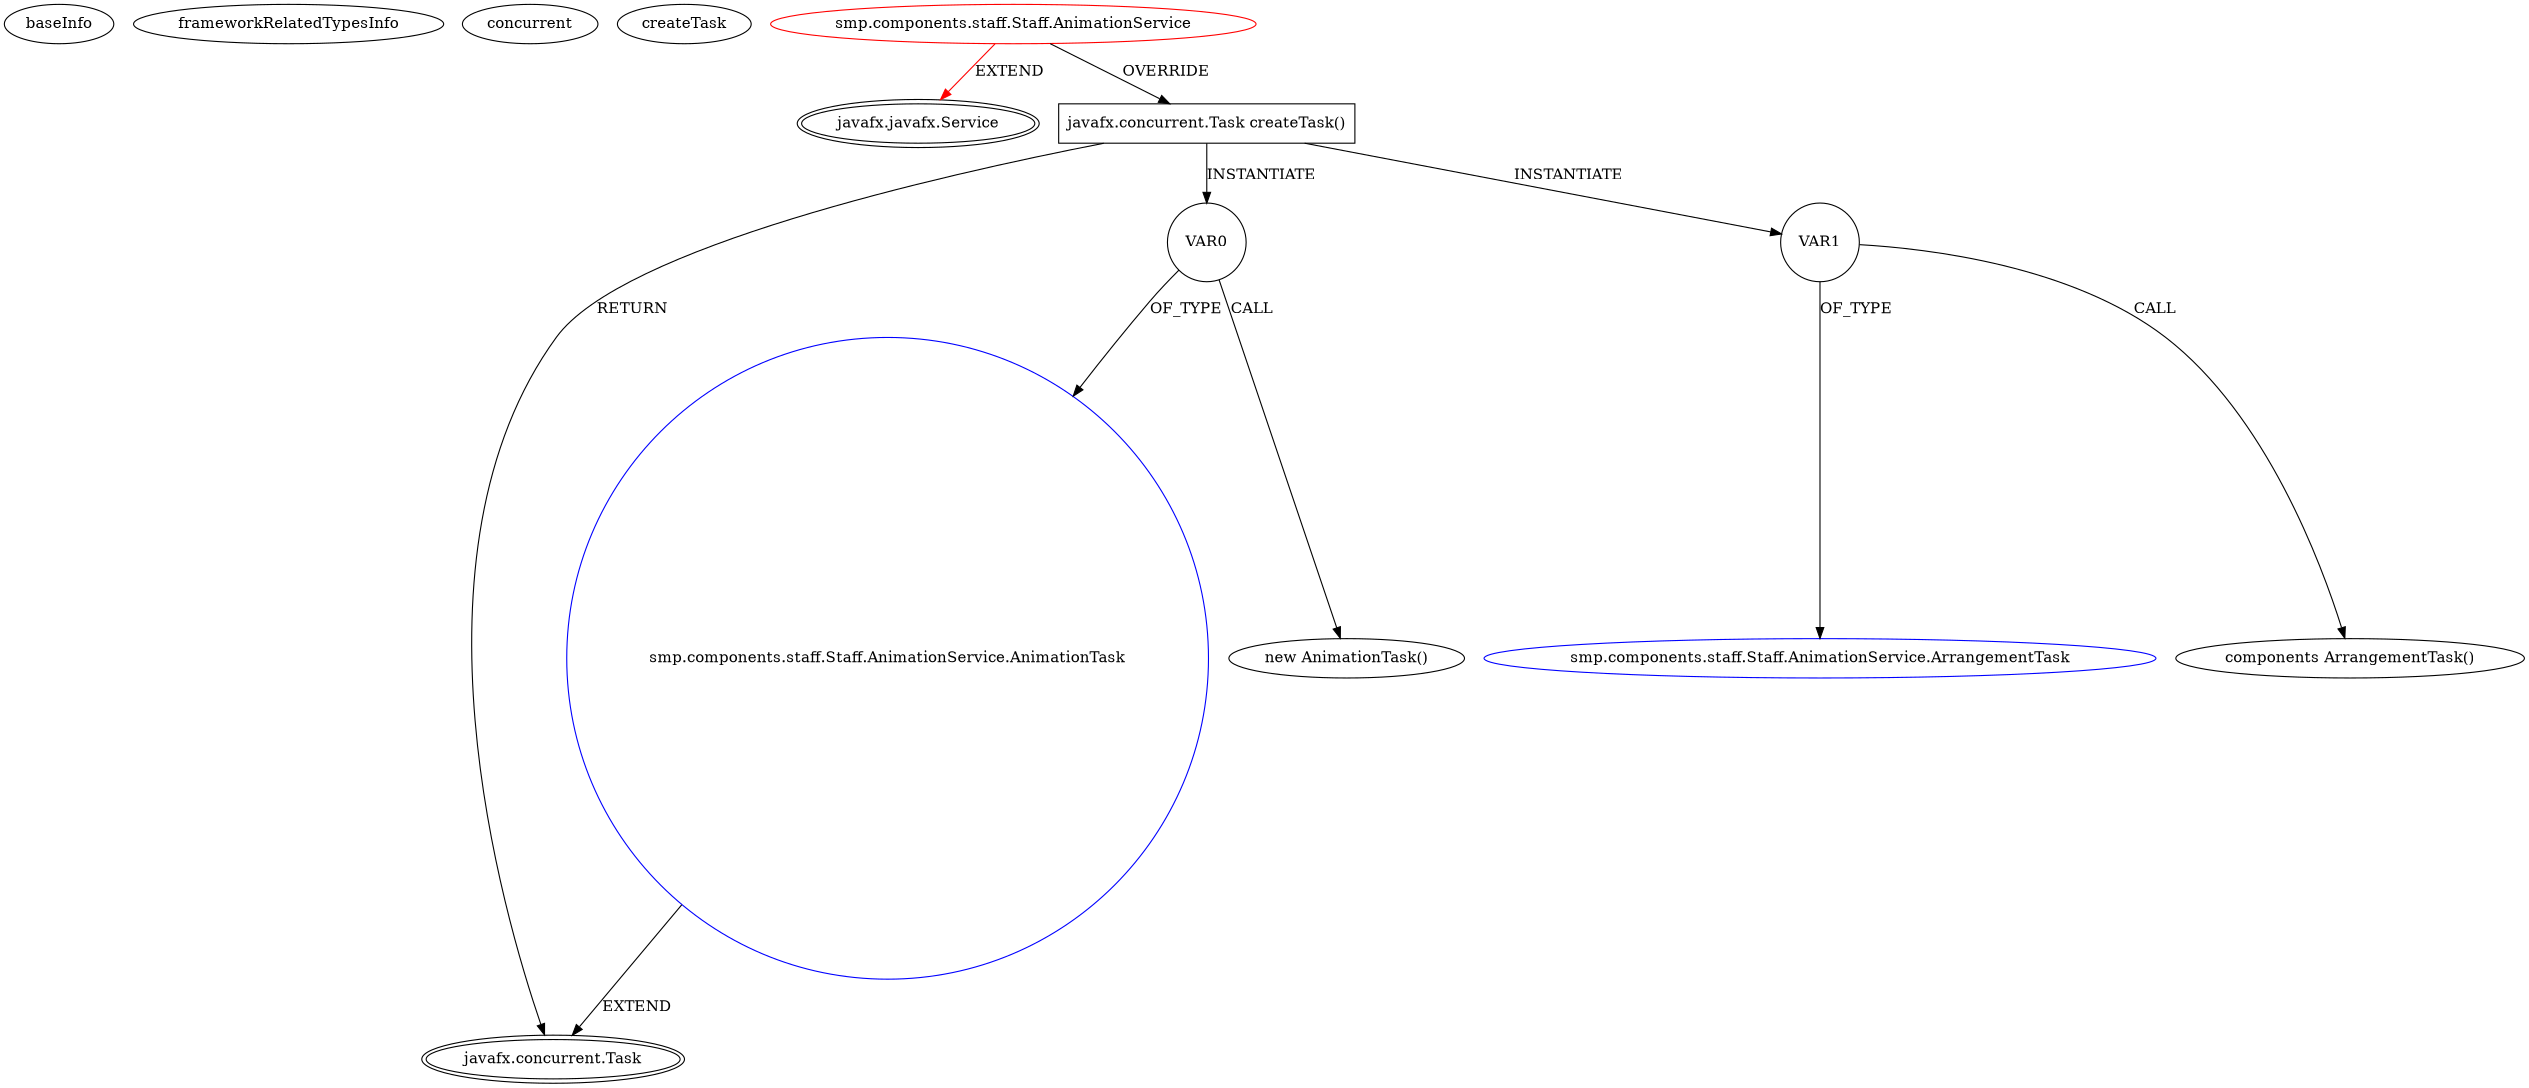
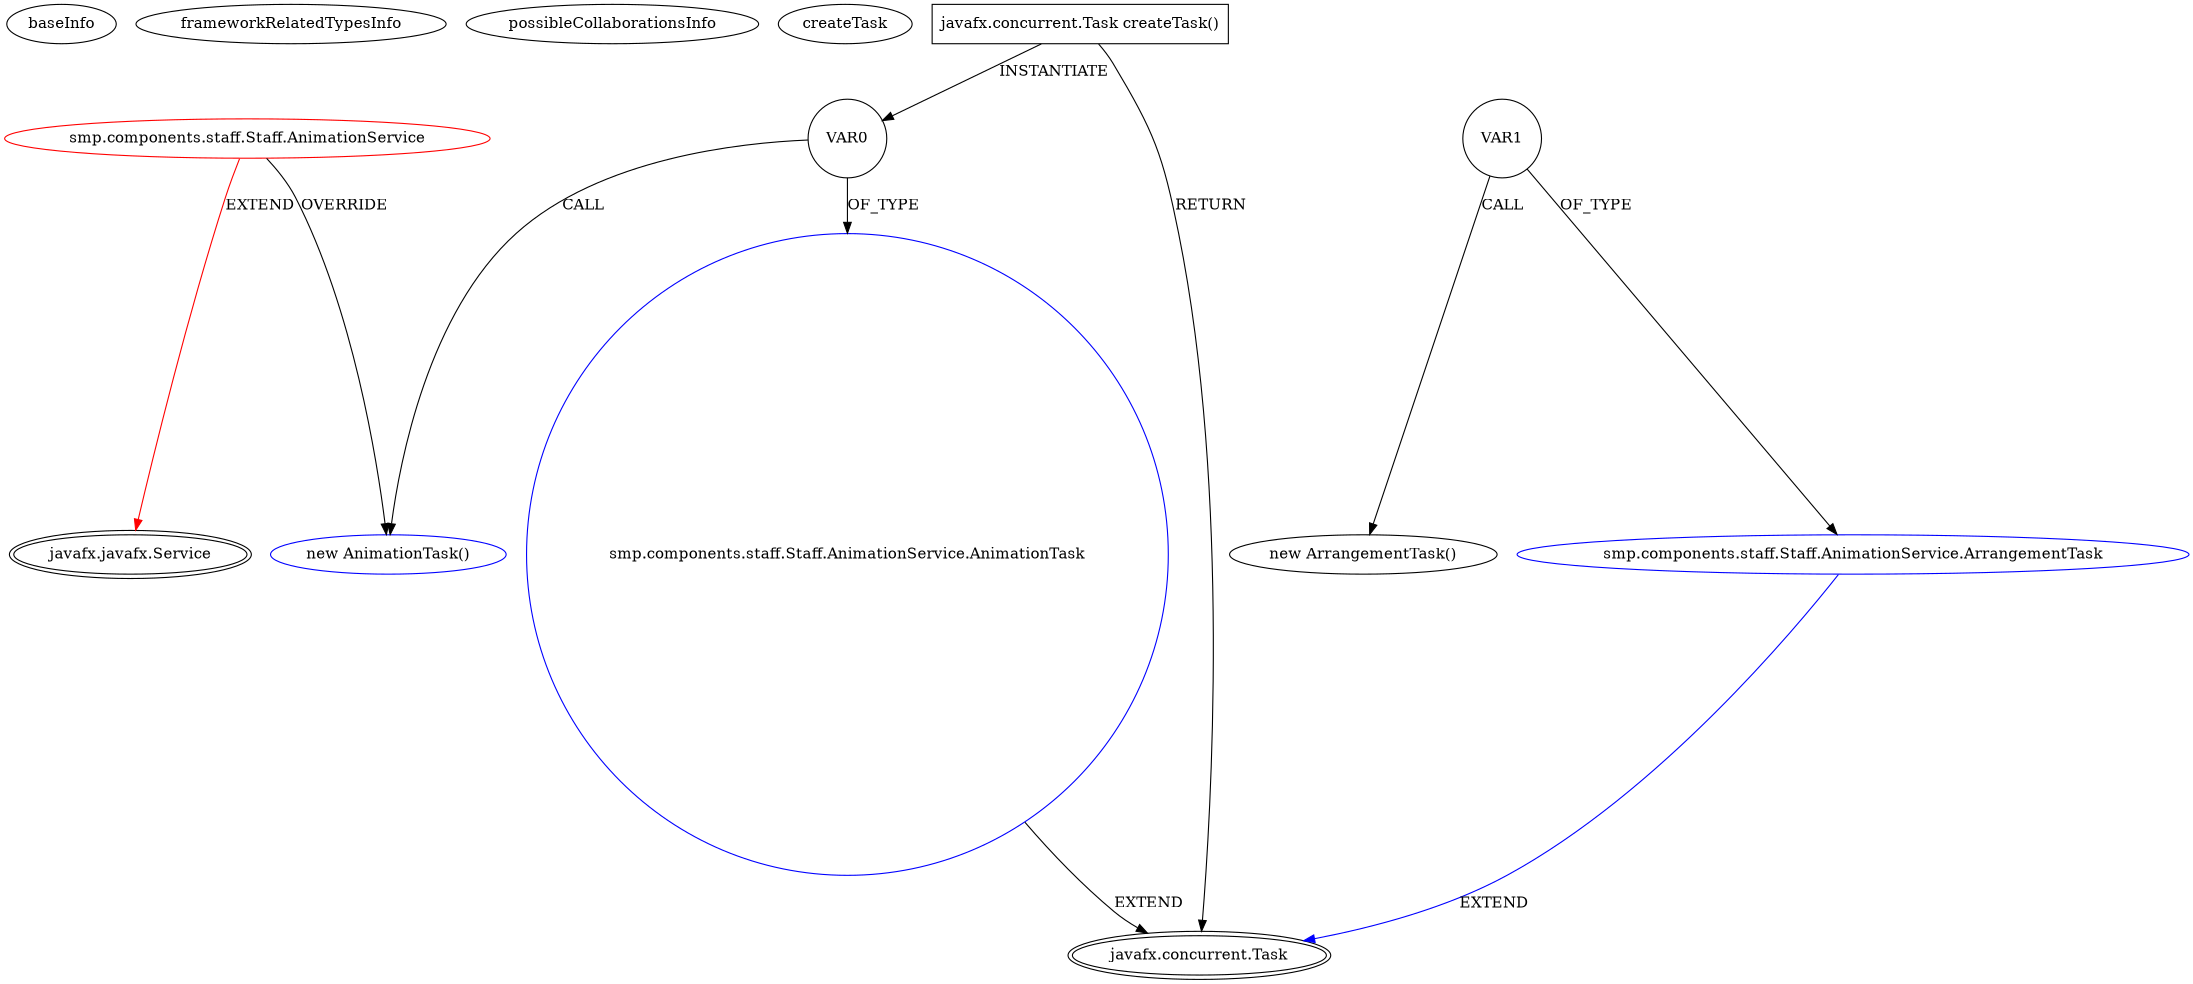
(530, 24) -> (612, 24)
(1105, 71) -> (347, 333)
(1538, 188) -> none
(1347, 658) -> (388, 554)
(2350, 658) -> (1363, 554)
none -> (1609, 807)
